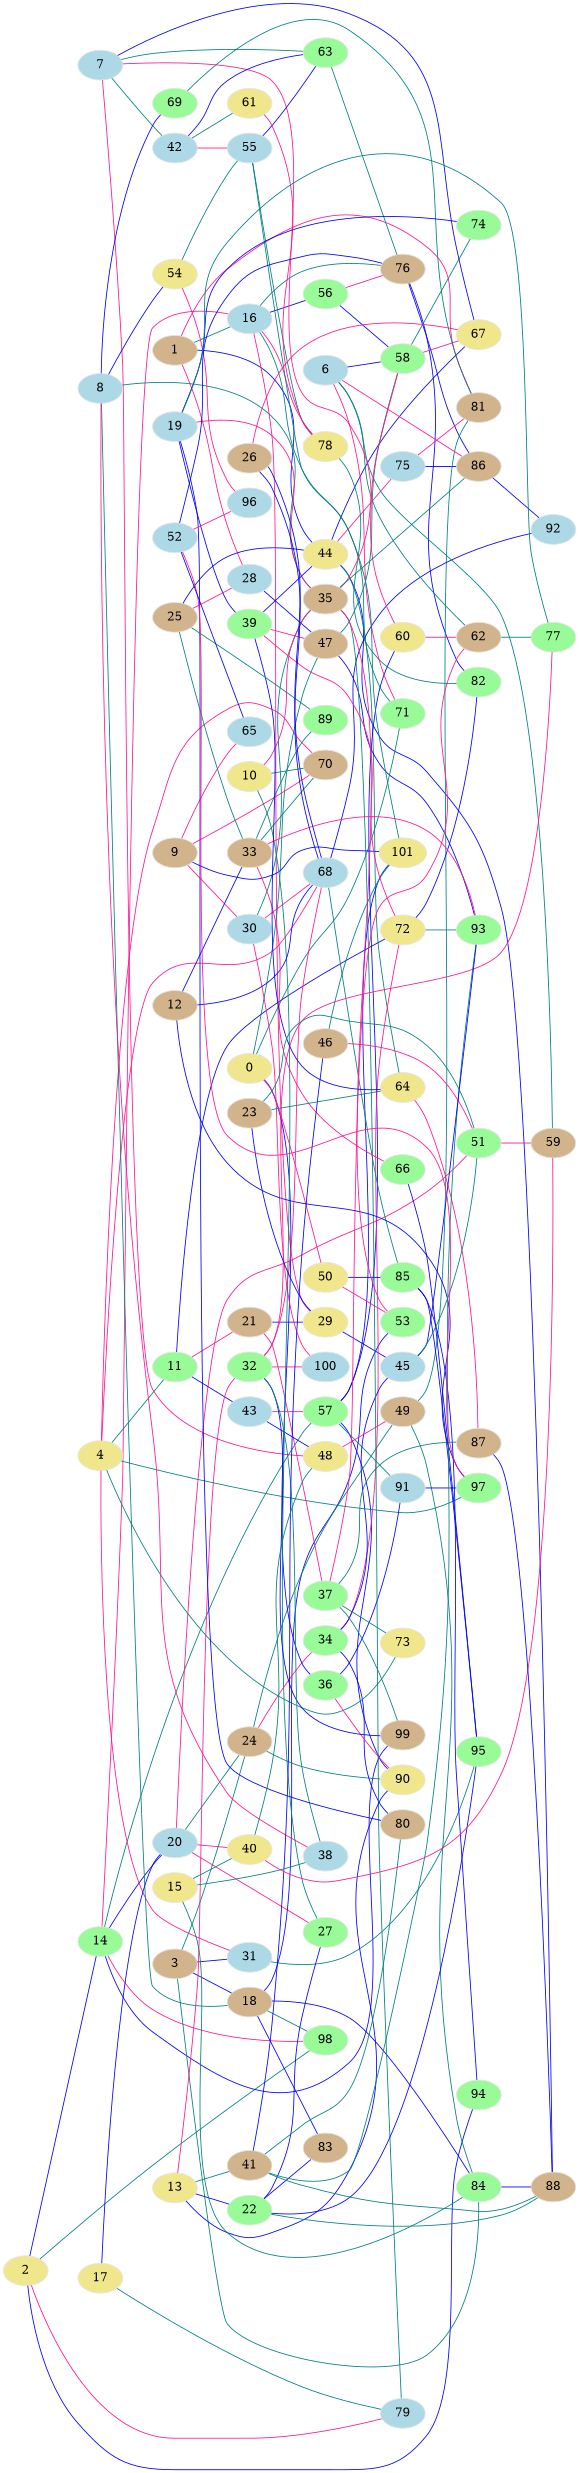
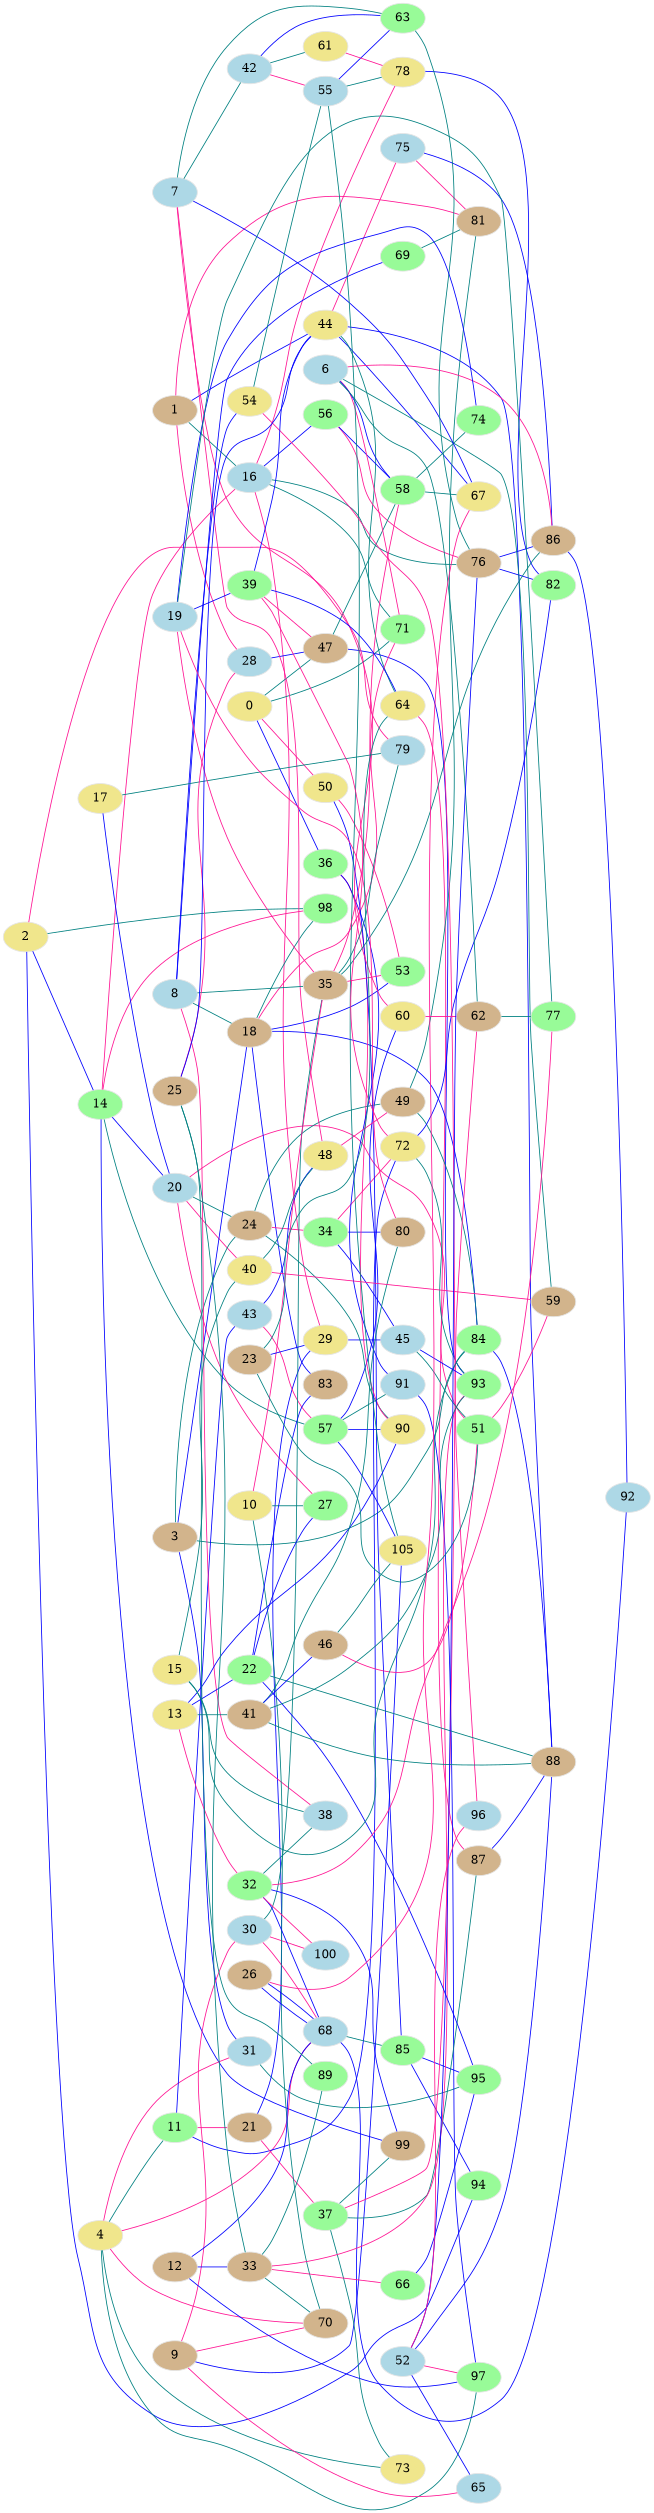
(441, 347) -> (441, 493)
(354, 601) -> (526, 309)
none -> (376, 820)
(403, 853) -> (403, 1551)
(296, 1123) -> (293, 1956)
(201, 1185) -> (341, 831)
none -> (525, 2076)
